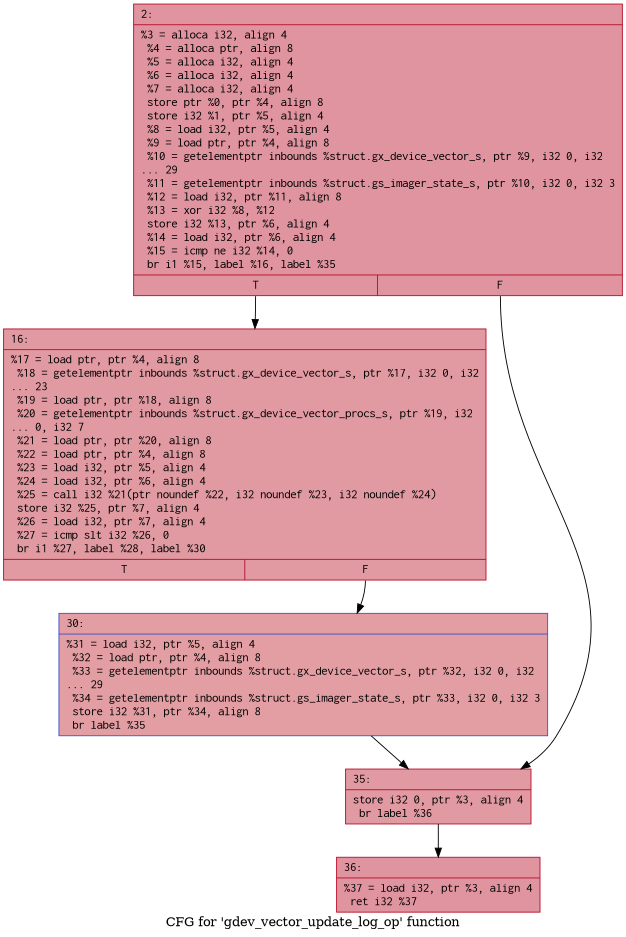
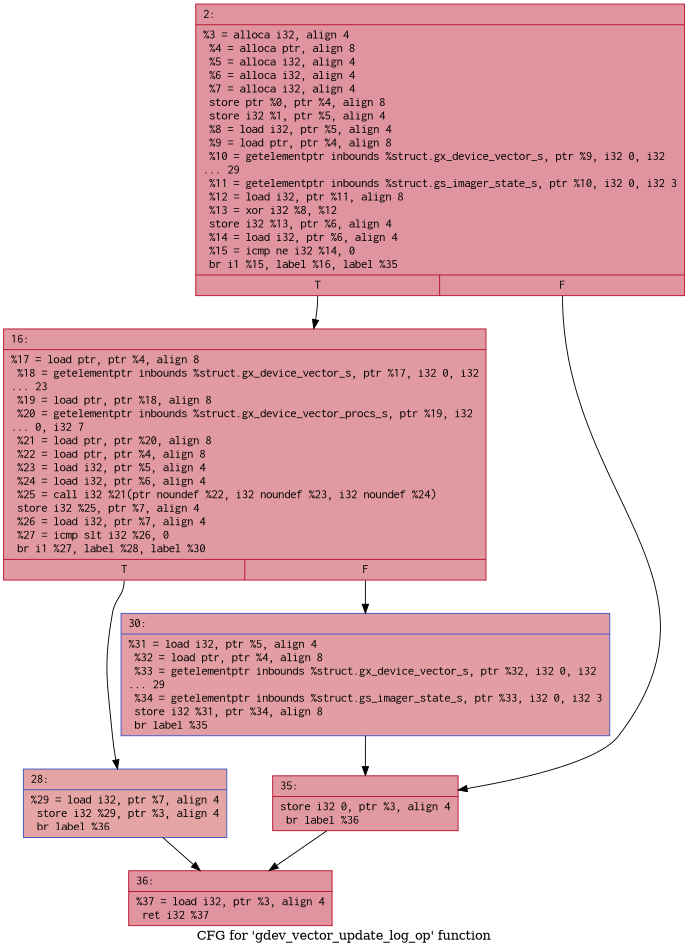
none -> (125, 803)
